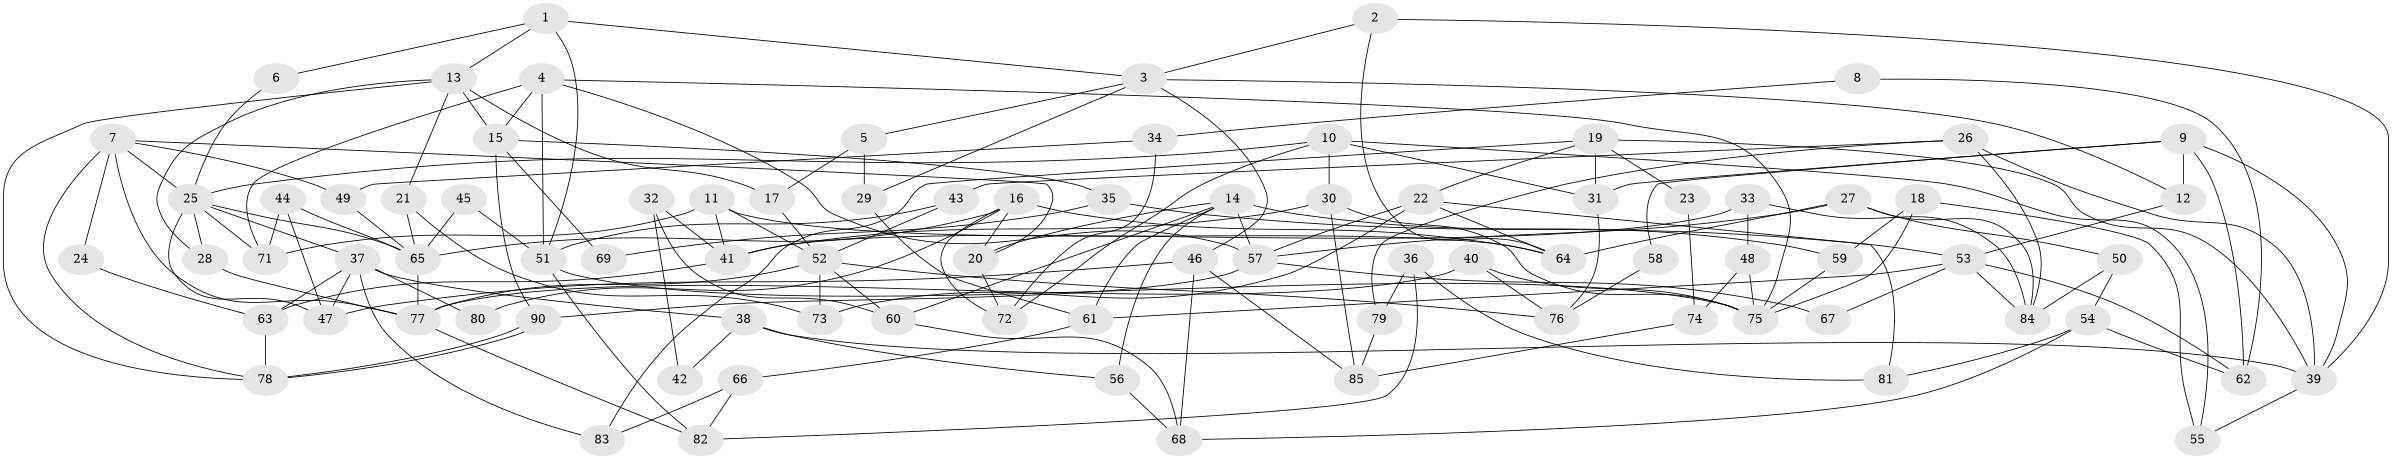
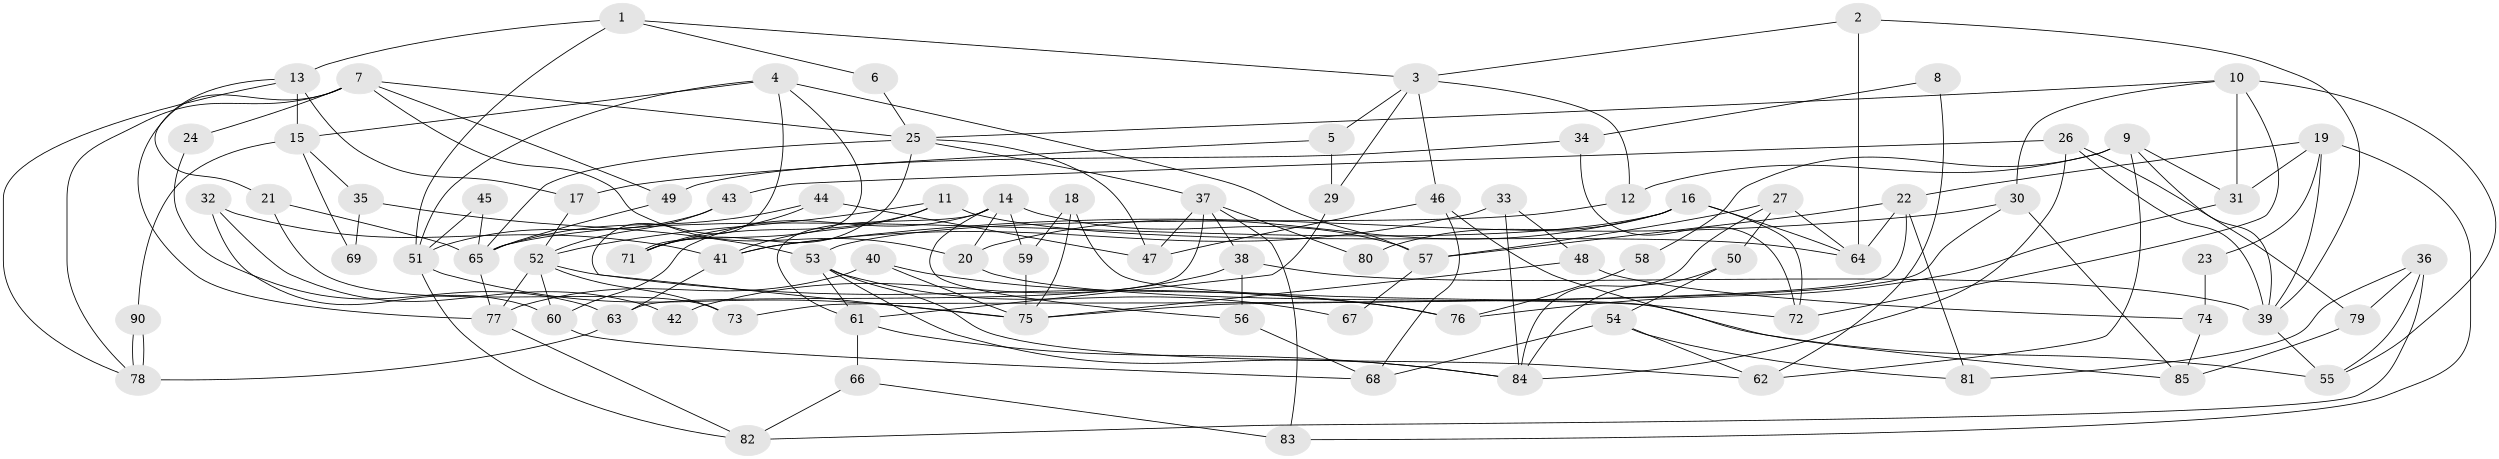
(205, 260) -> none
(731, 304) -> none
none -> (2392, 330)
none -> (1188, 356)
